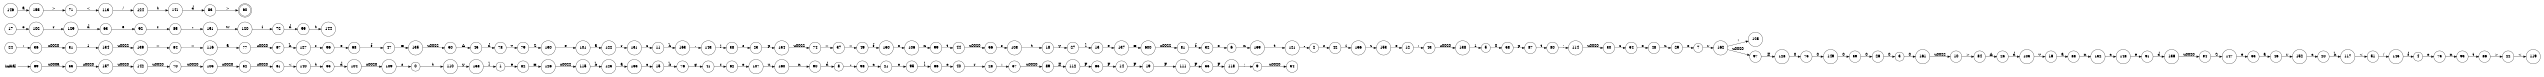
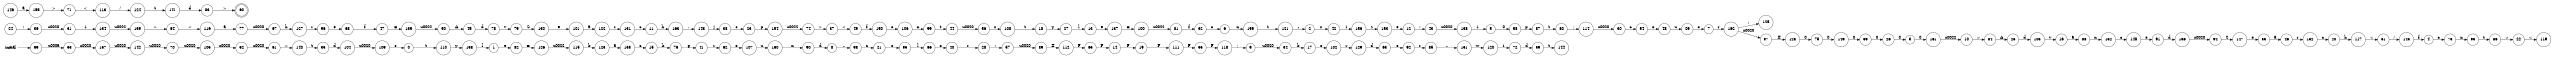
(1148, 48) -> (1141, 29)
none -> (1296, 48)
